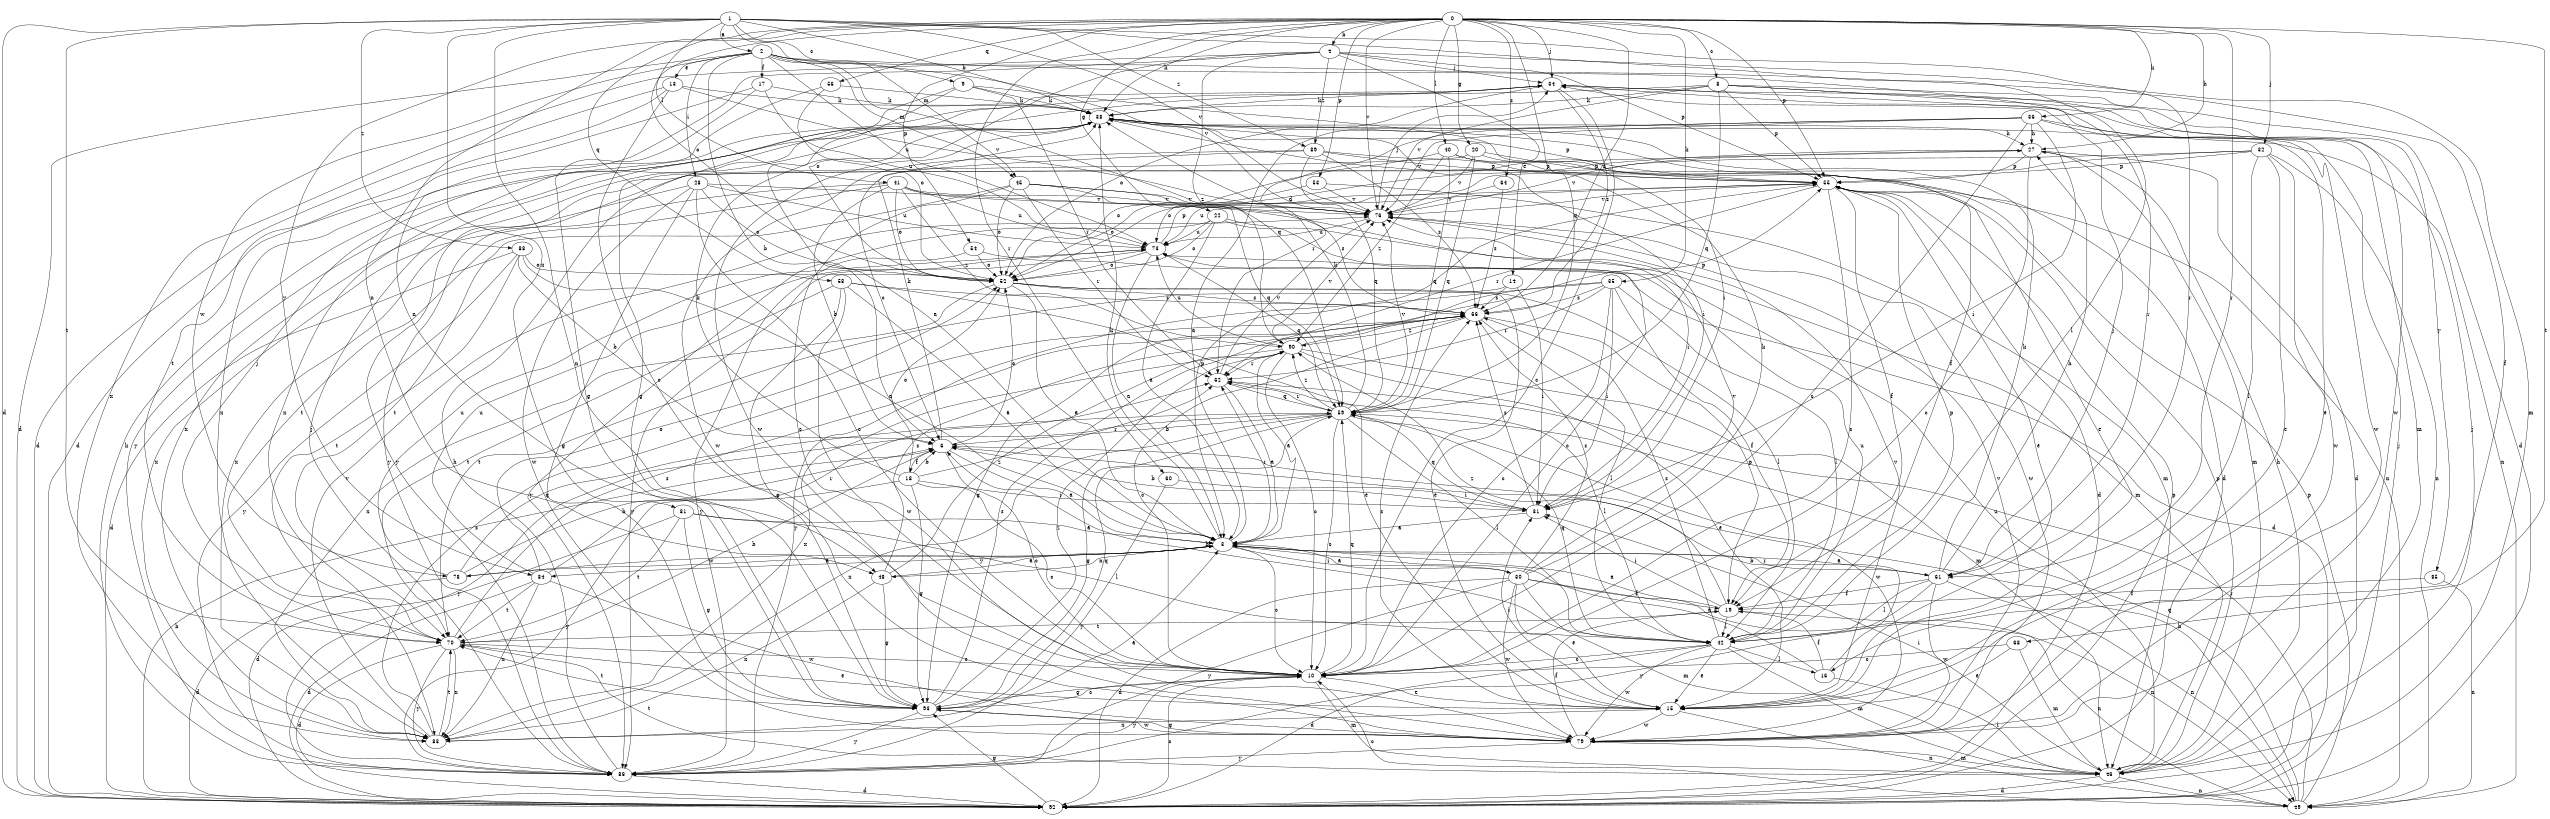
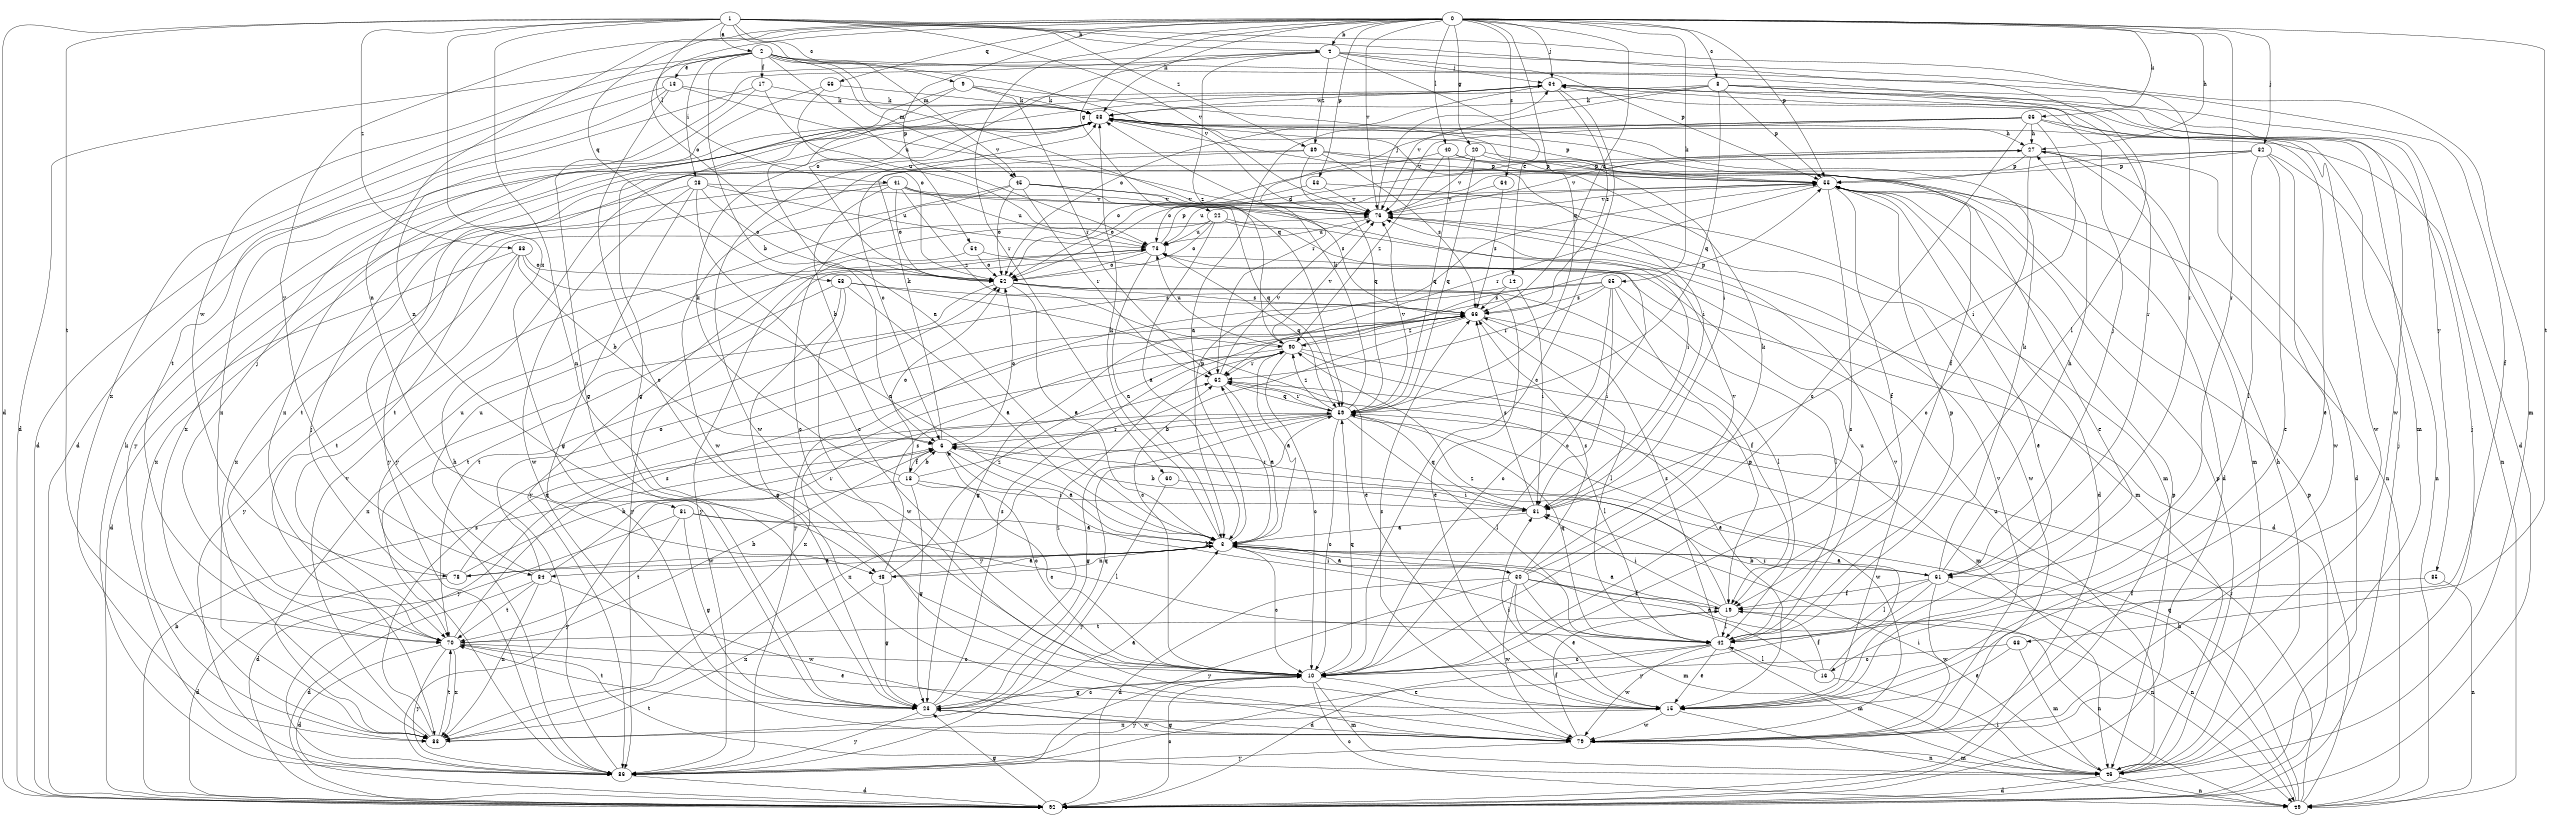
(907, 57) -> (1071, 36)
(1320, 101) -> (1320, 101)
(1771, 659) -> (1775, 666)
(927, 709) -> (927, 709)
(1785, 780) -> (1725, 789)
